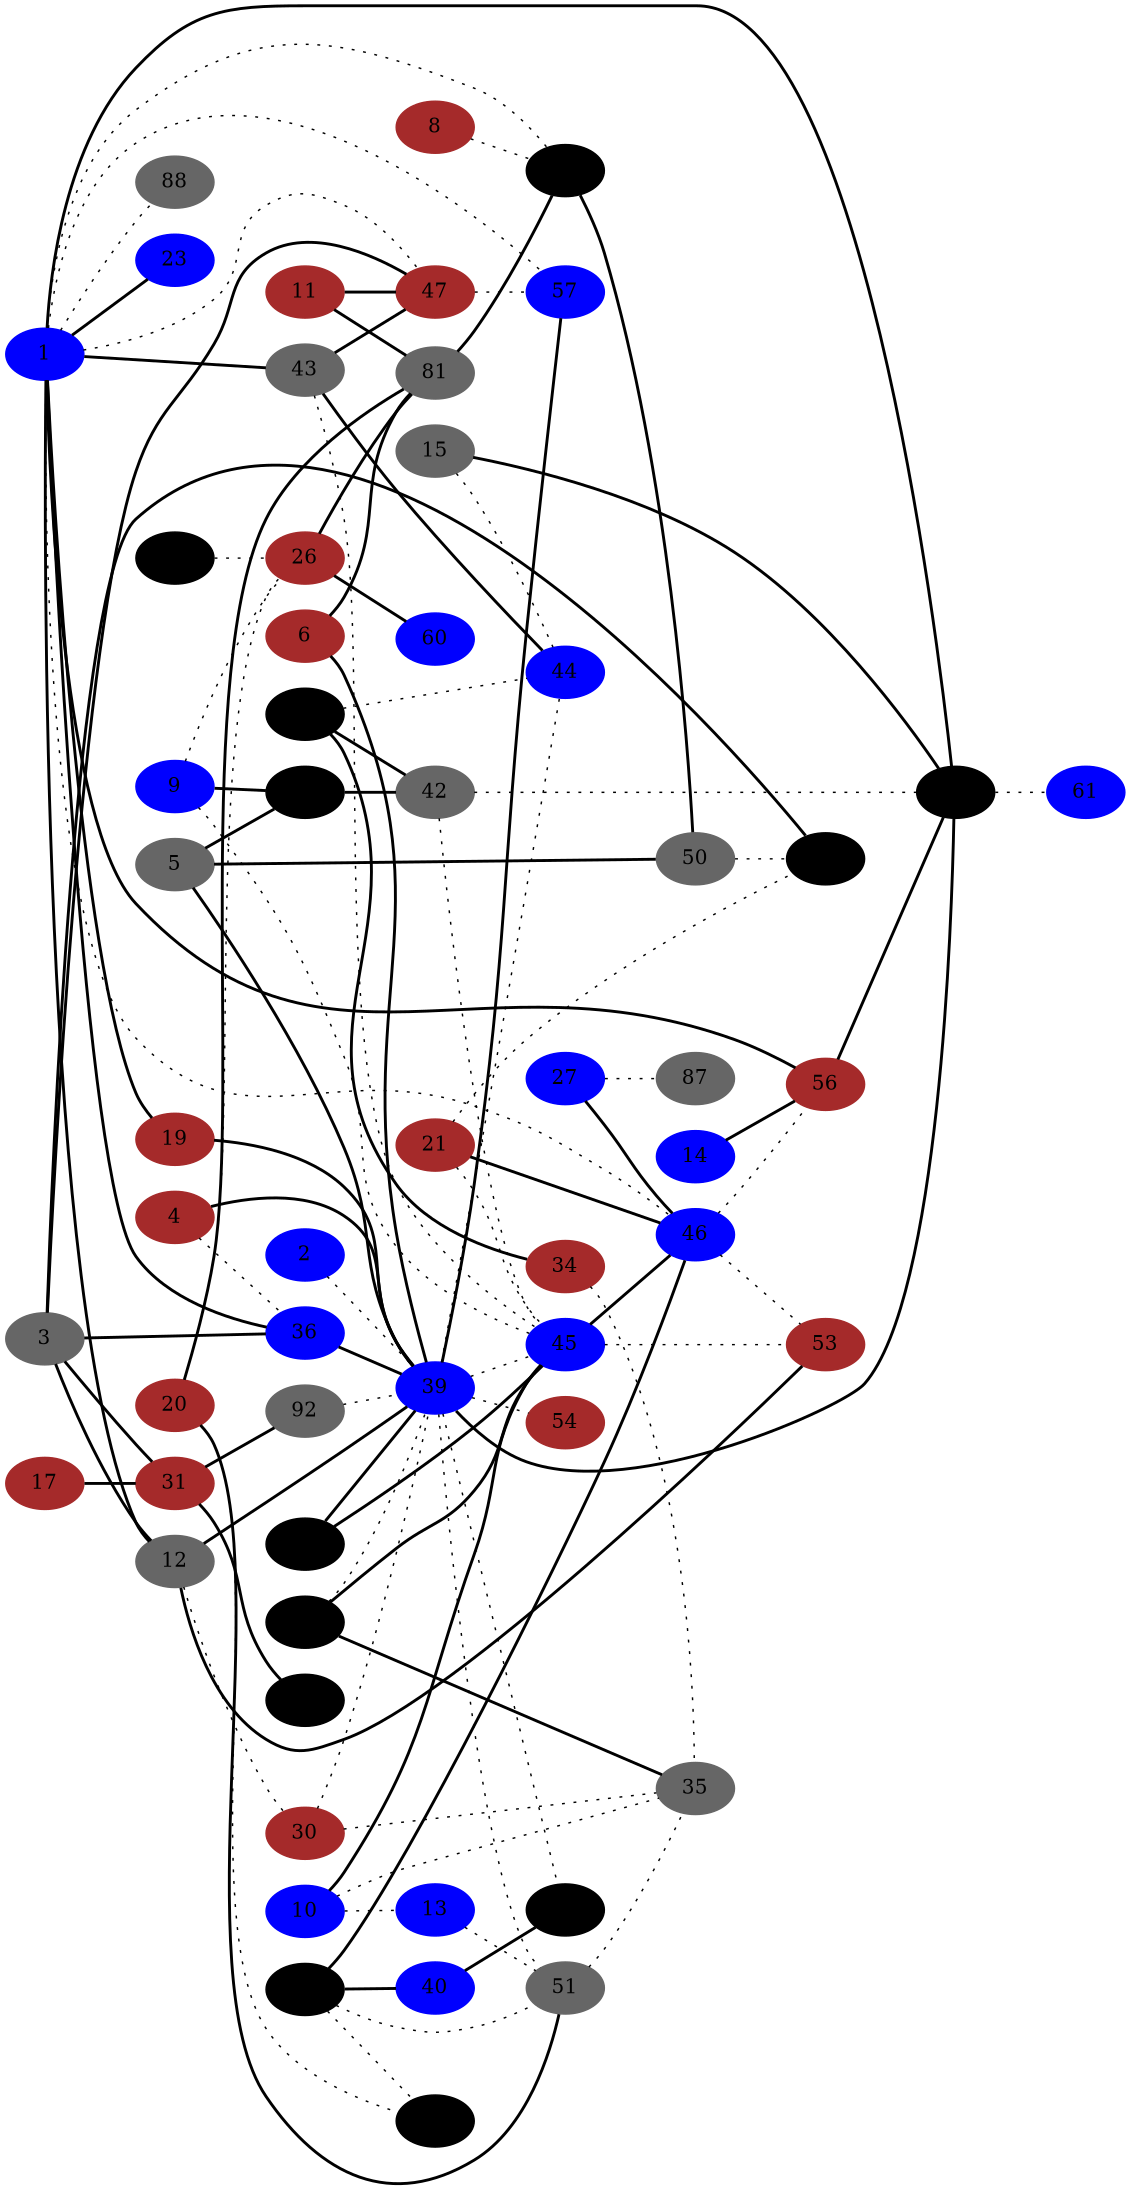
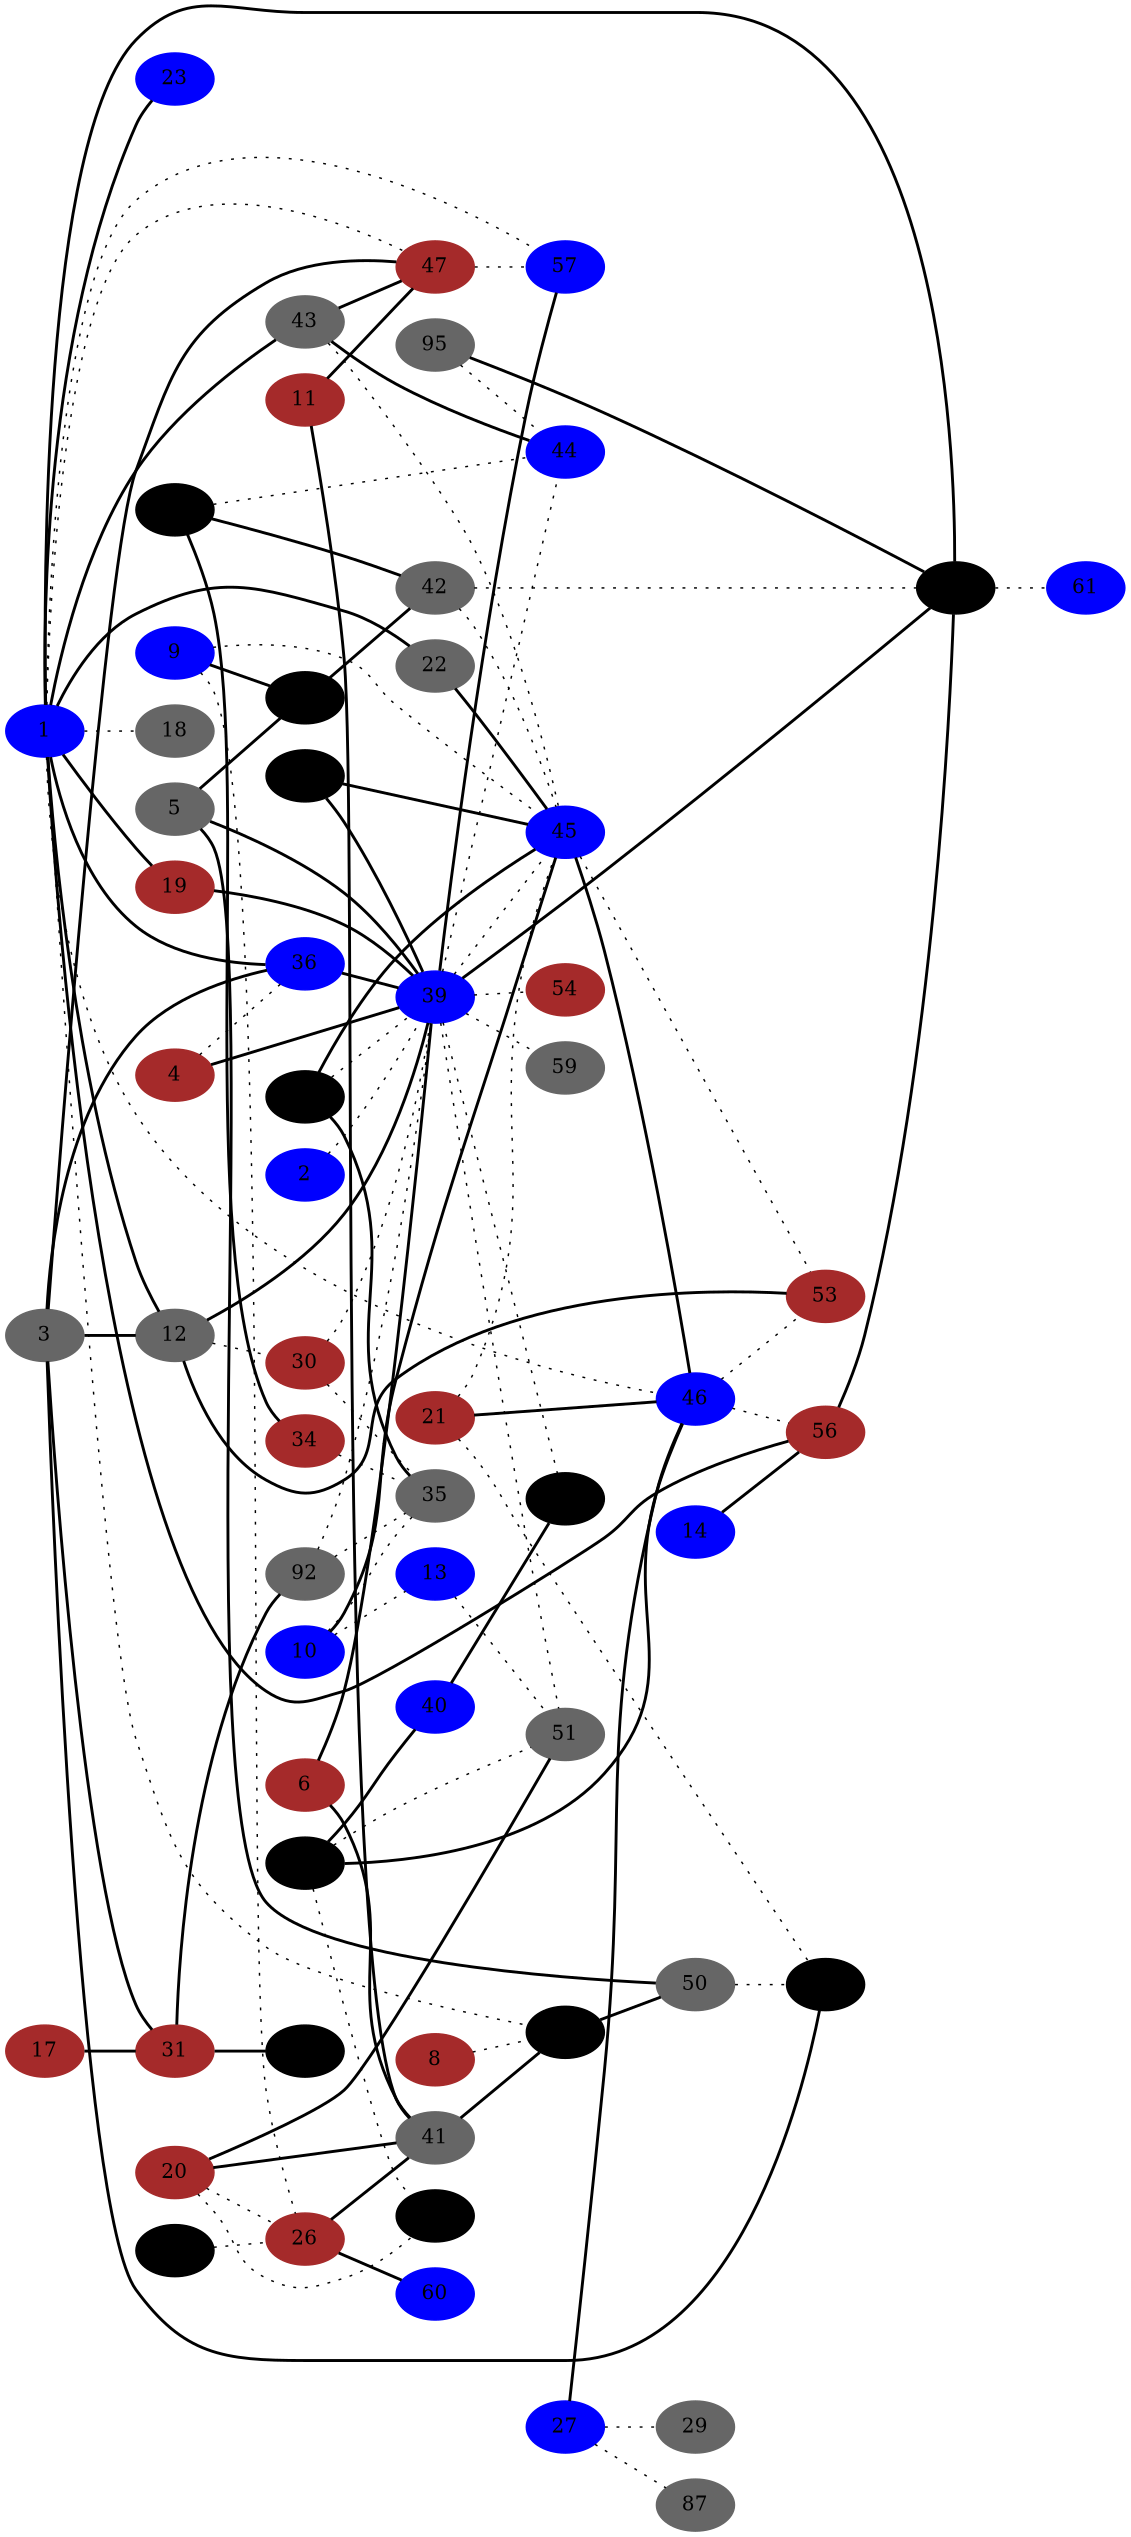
(175, 182) -> (175, 731)
(435, 373) -> (435, 2138)
(435, 451) -> (435, 345)
none -> (435, 666)
none -> (565, 1068)
(641, 1893) -> (384, 1526)
none -> (695, 2427)
